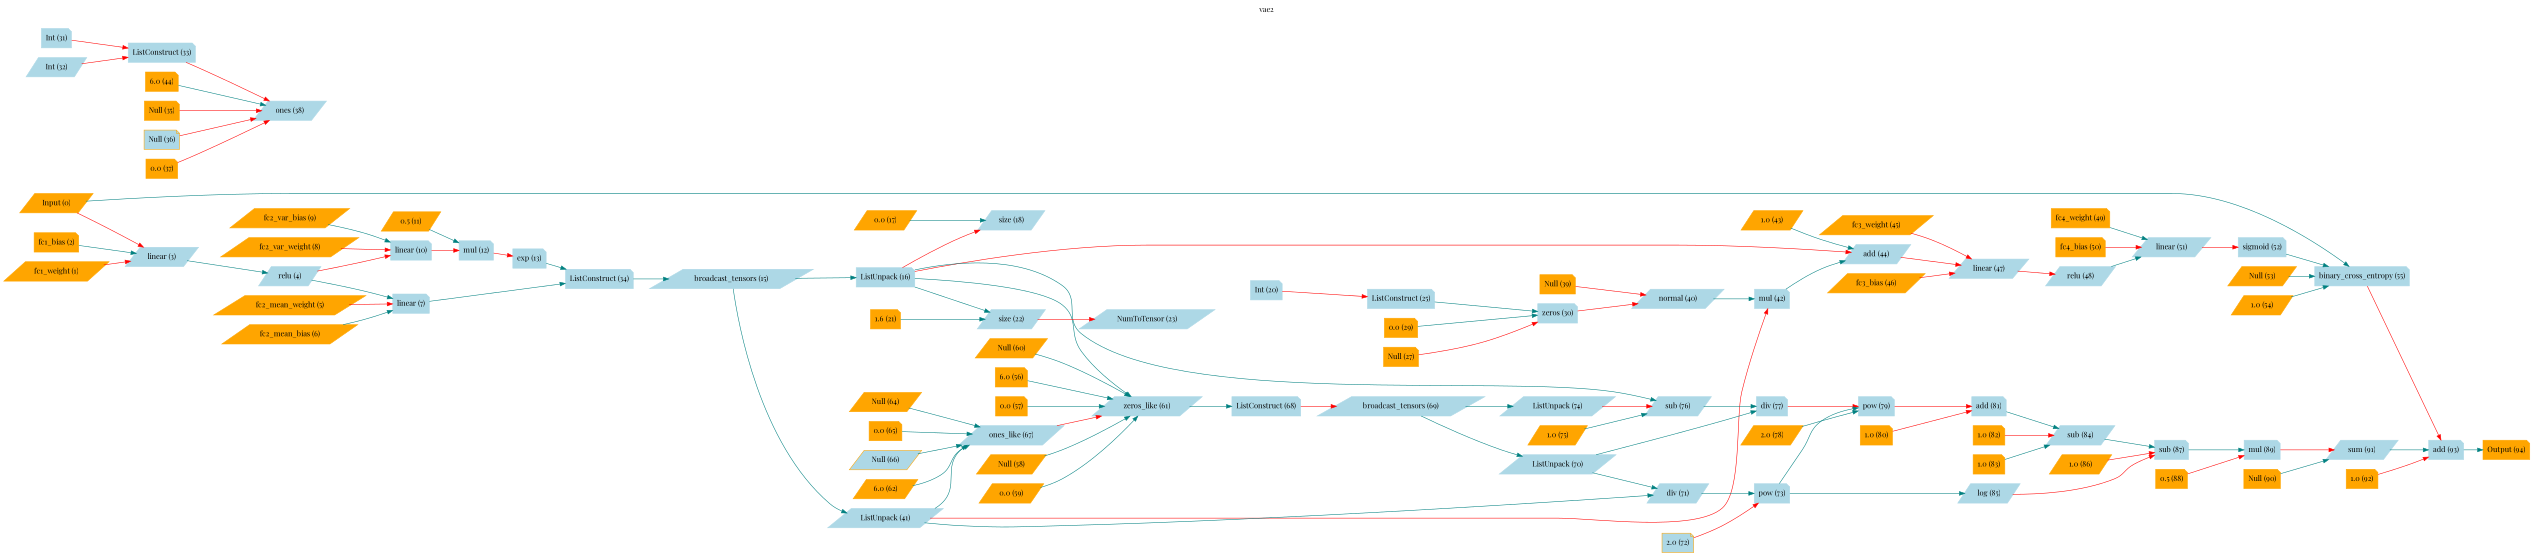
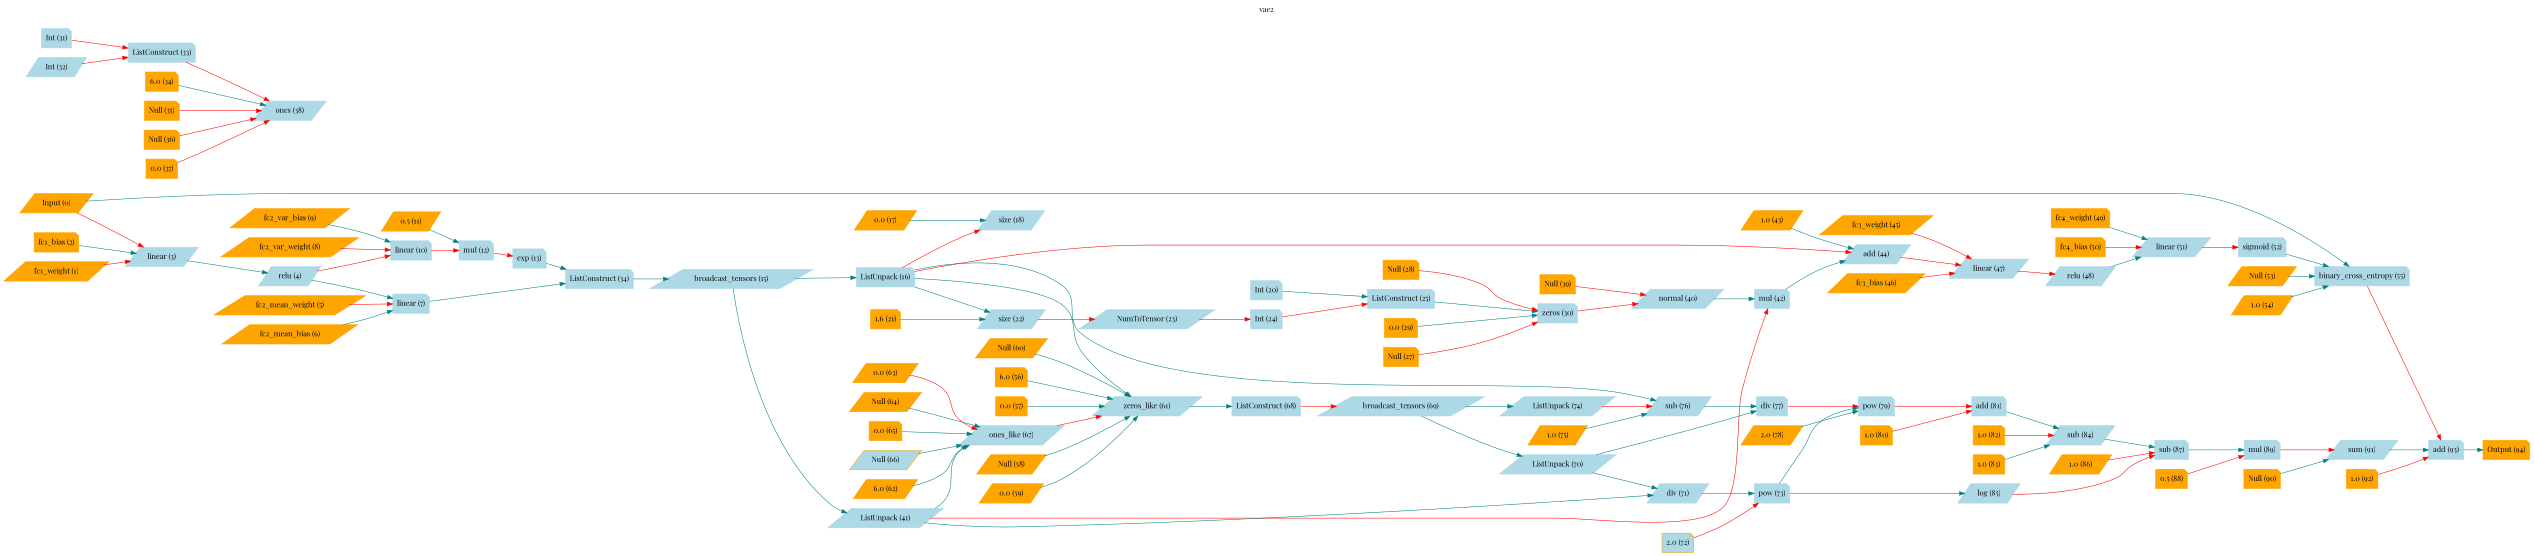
(162, 82) -> (162, 82)
(162, 140) -> (162, 140)
none -> (1401, 270)
(1322, 294) -> (1322, 294)
none -> (1266, 319)
none -> (885, 373)
